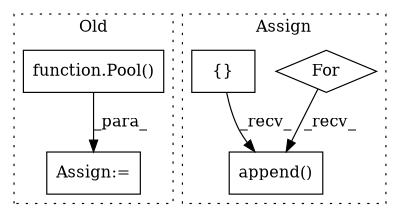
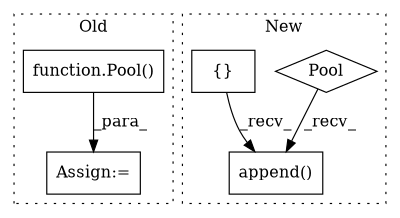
(284, 27) -> (284, 27)
(326, 71) -> (326, 71)
